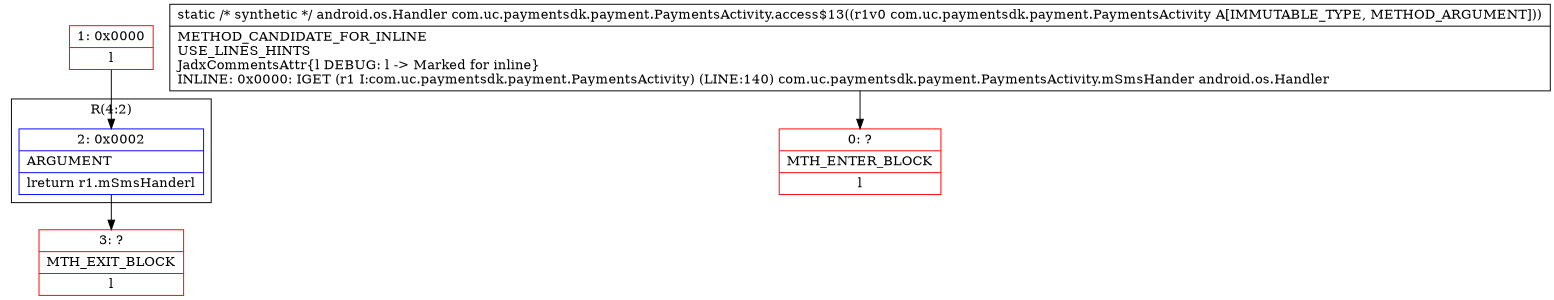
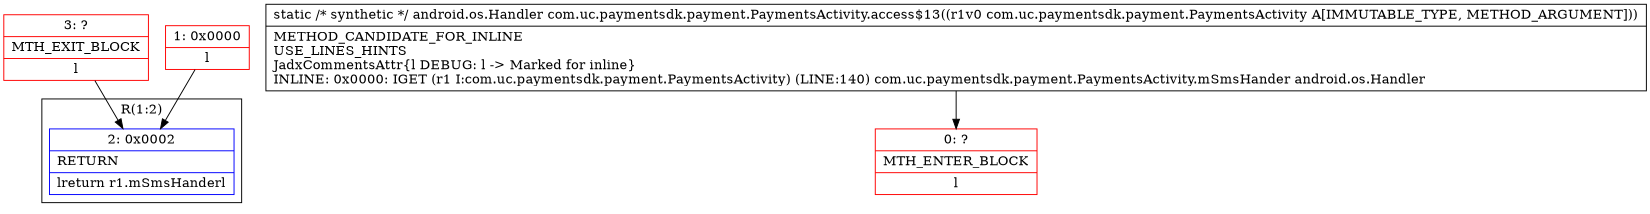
(111, 110) -> (142, 110)
(69, 161) -> (88, 161)
(111, 209) -> (109, 105)
